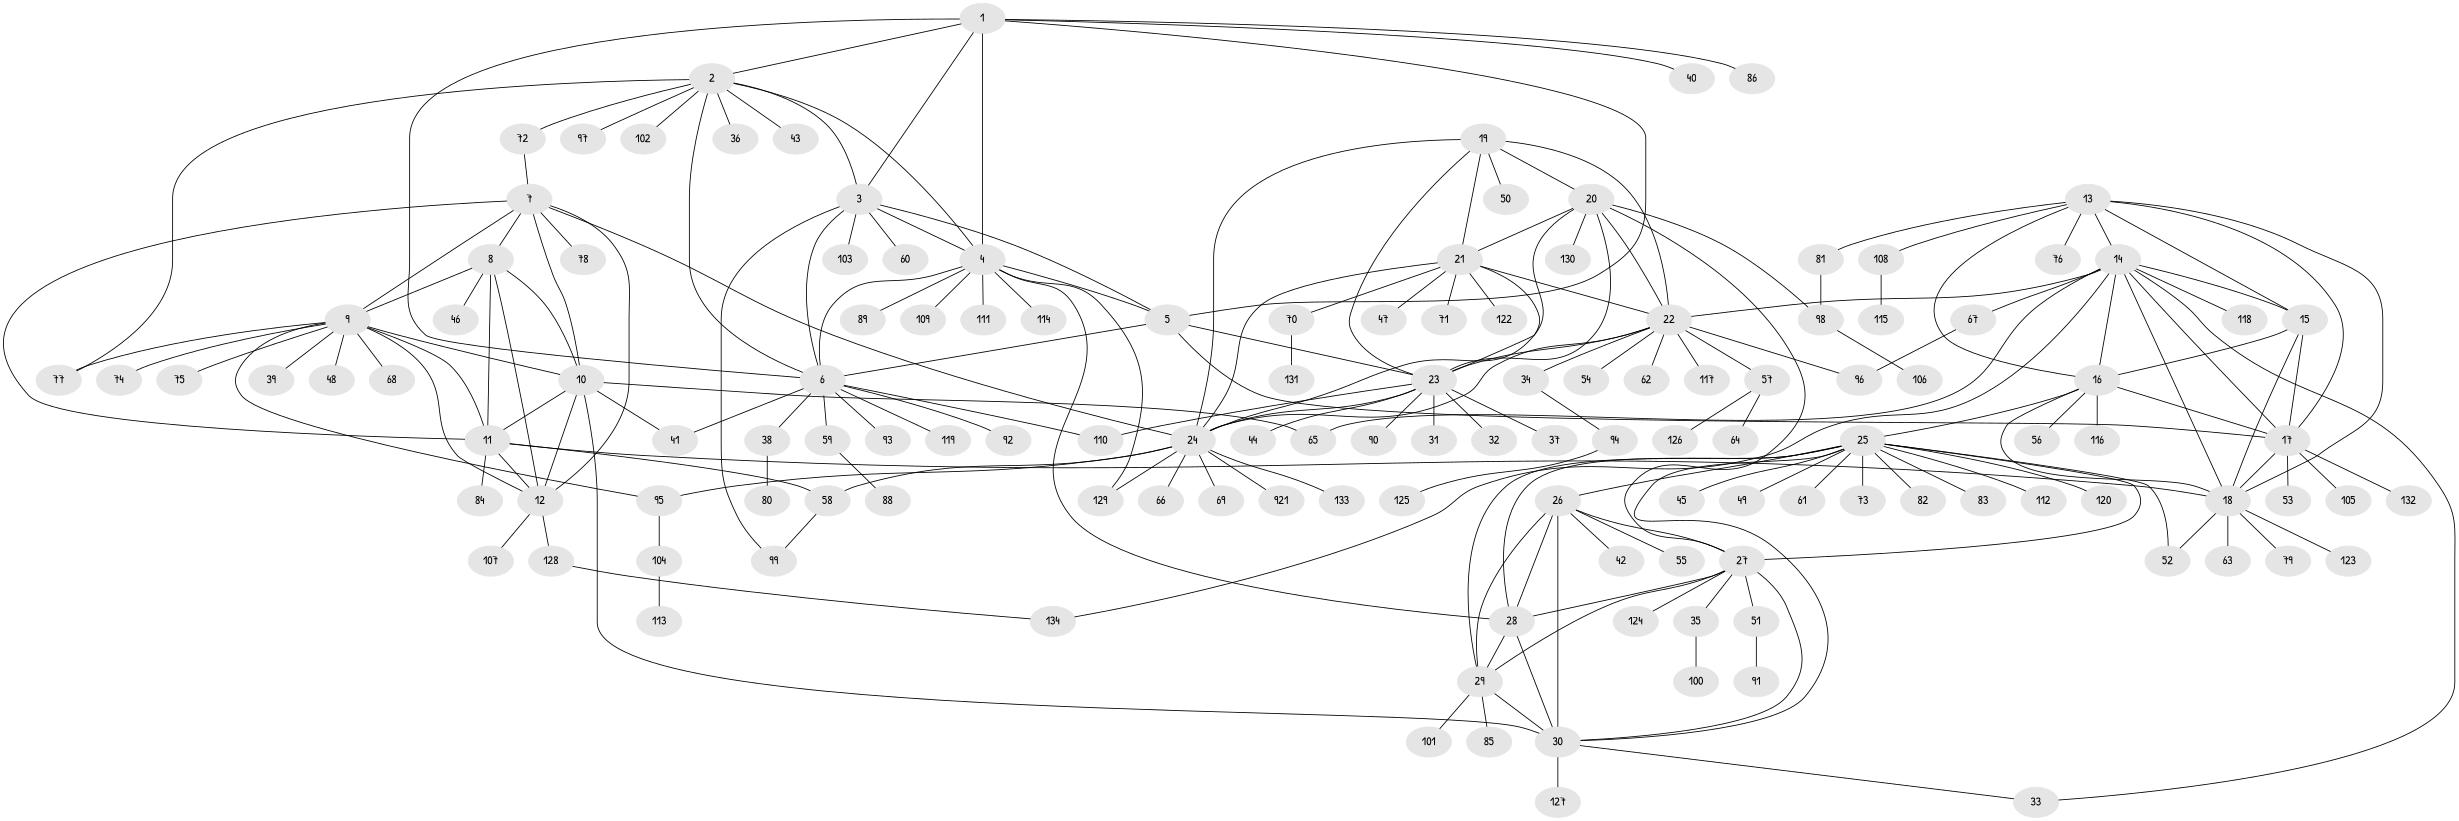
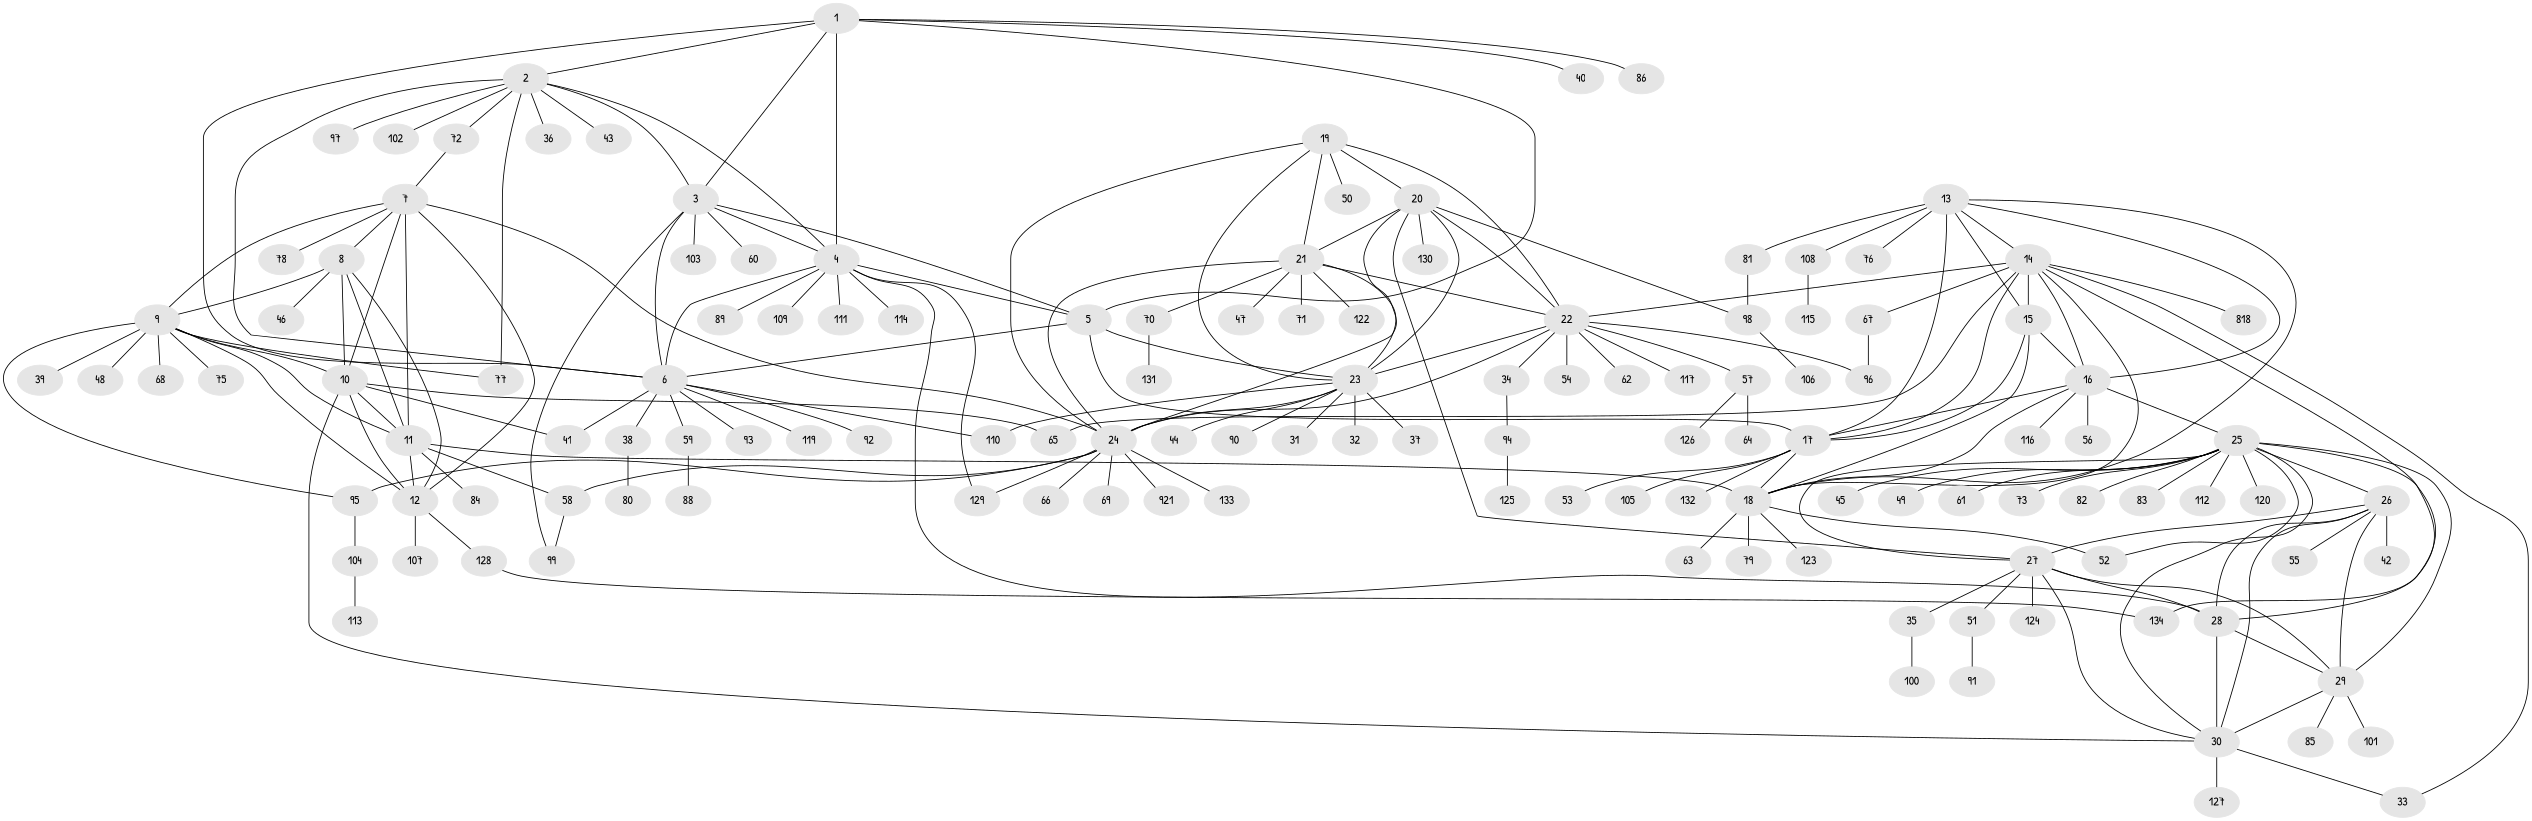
(2245, 320) -> (2244, 320)
(119, 380) -> none
